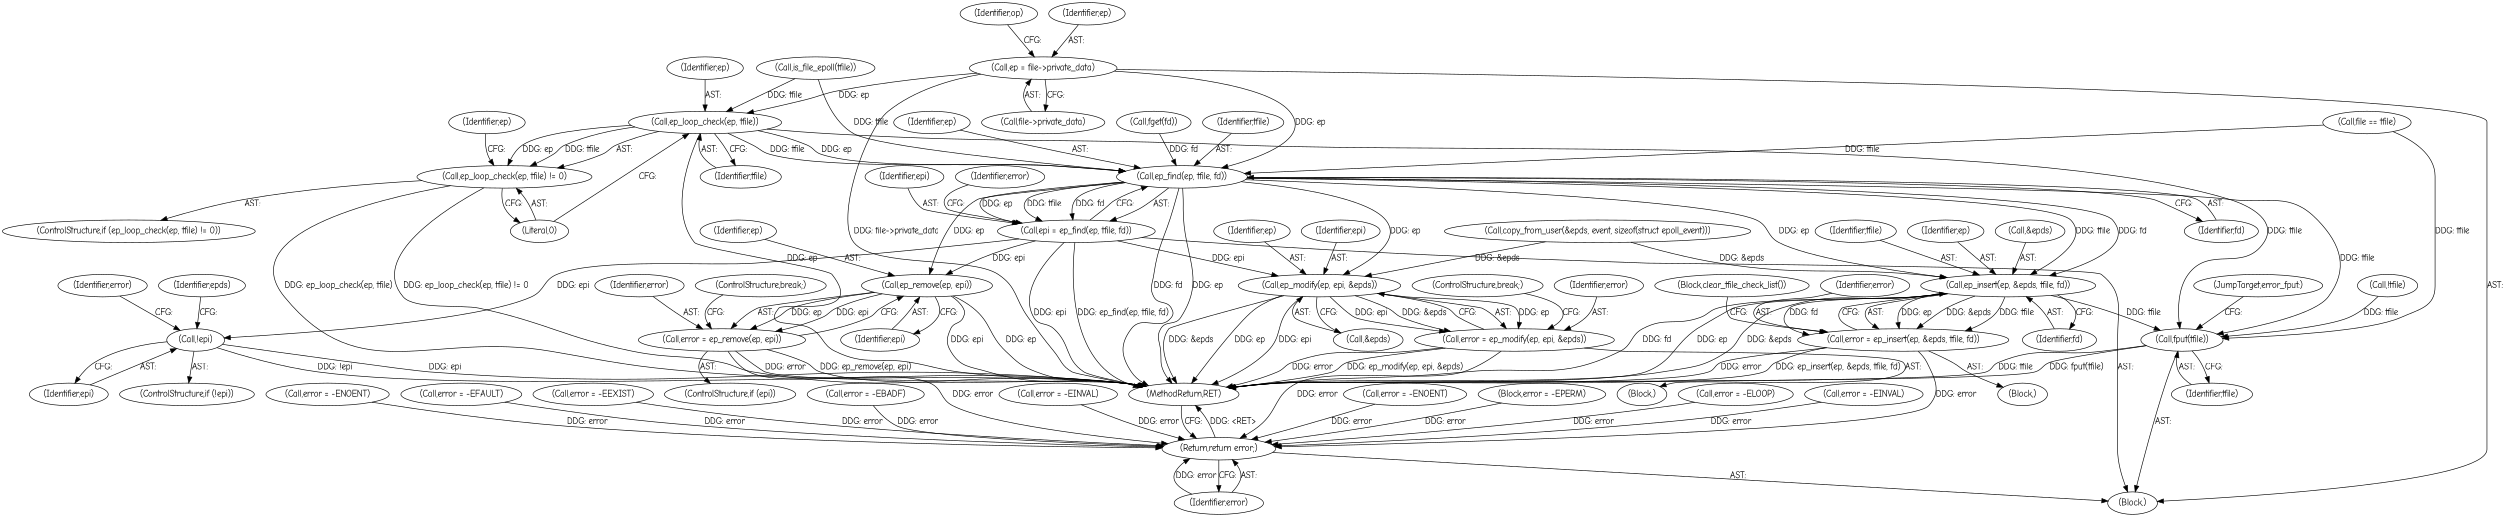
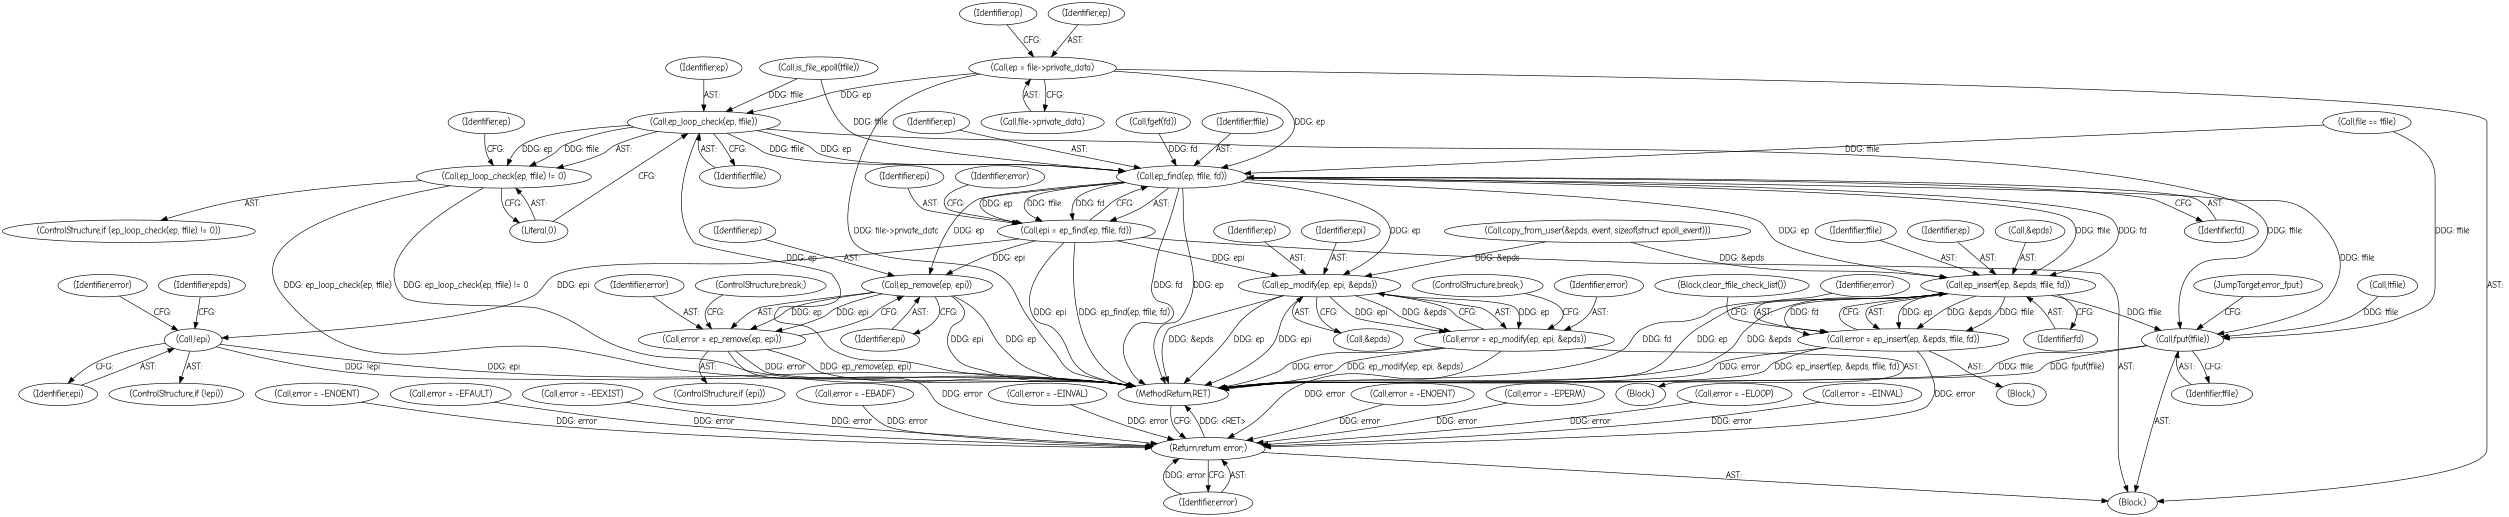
(1542, 394) -> (1545, 394)
